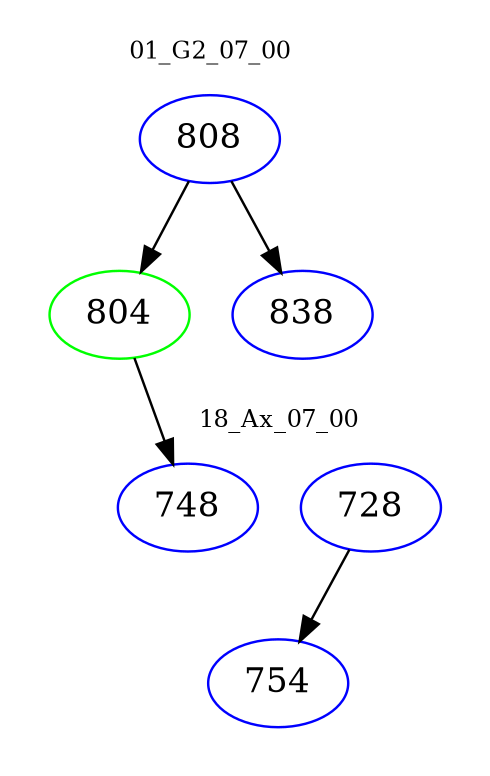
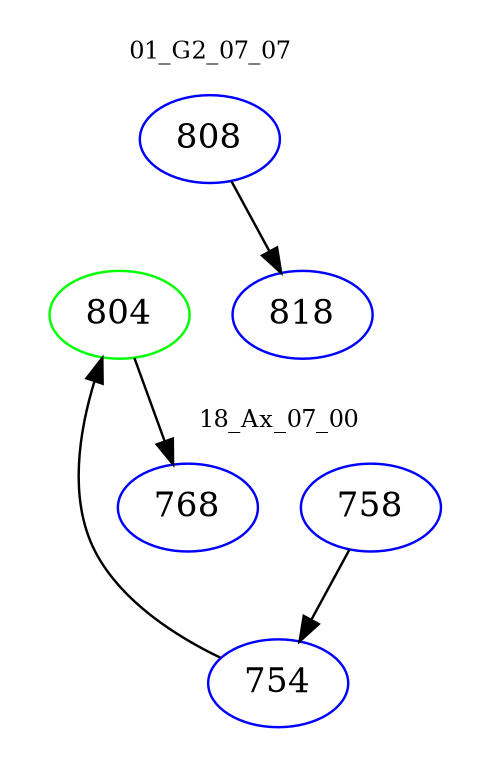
(211, 52) -> (211, 52)
(171, 216) -> (83, 516)
(303, 315) -> (303, 315)
(188, 508) -> (188, 508)
(371, 508) -> (371, 508)
